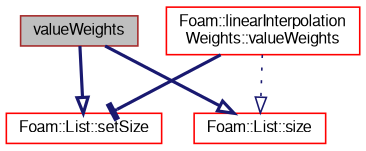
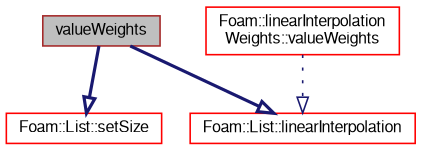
(161, 86) -> none
(260, 128) -> (303, 128)
